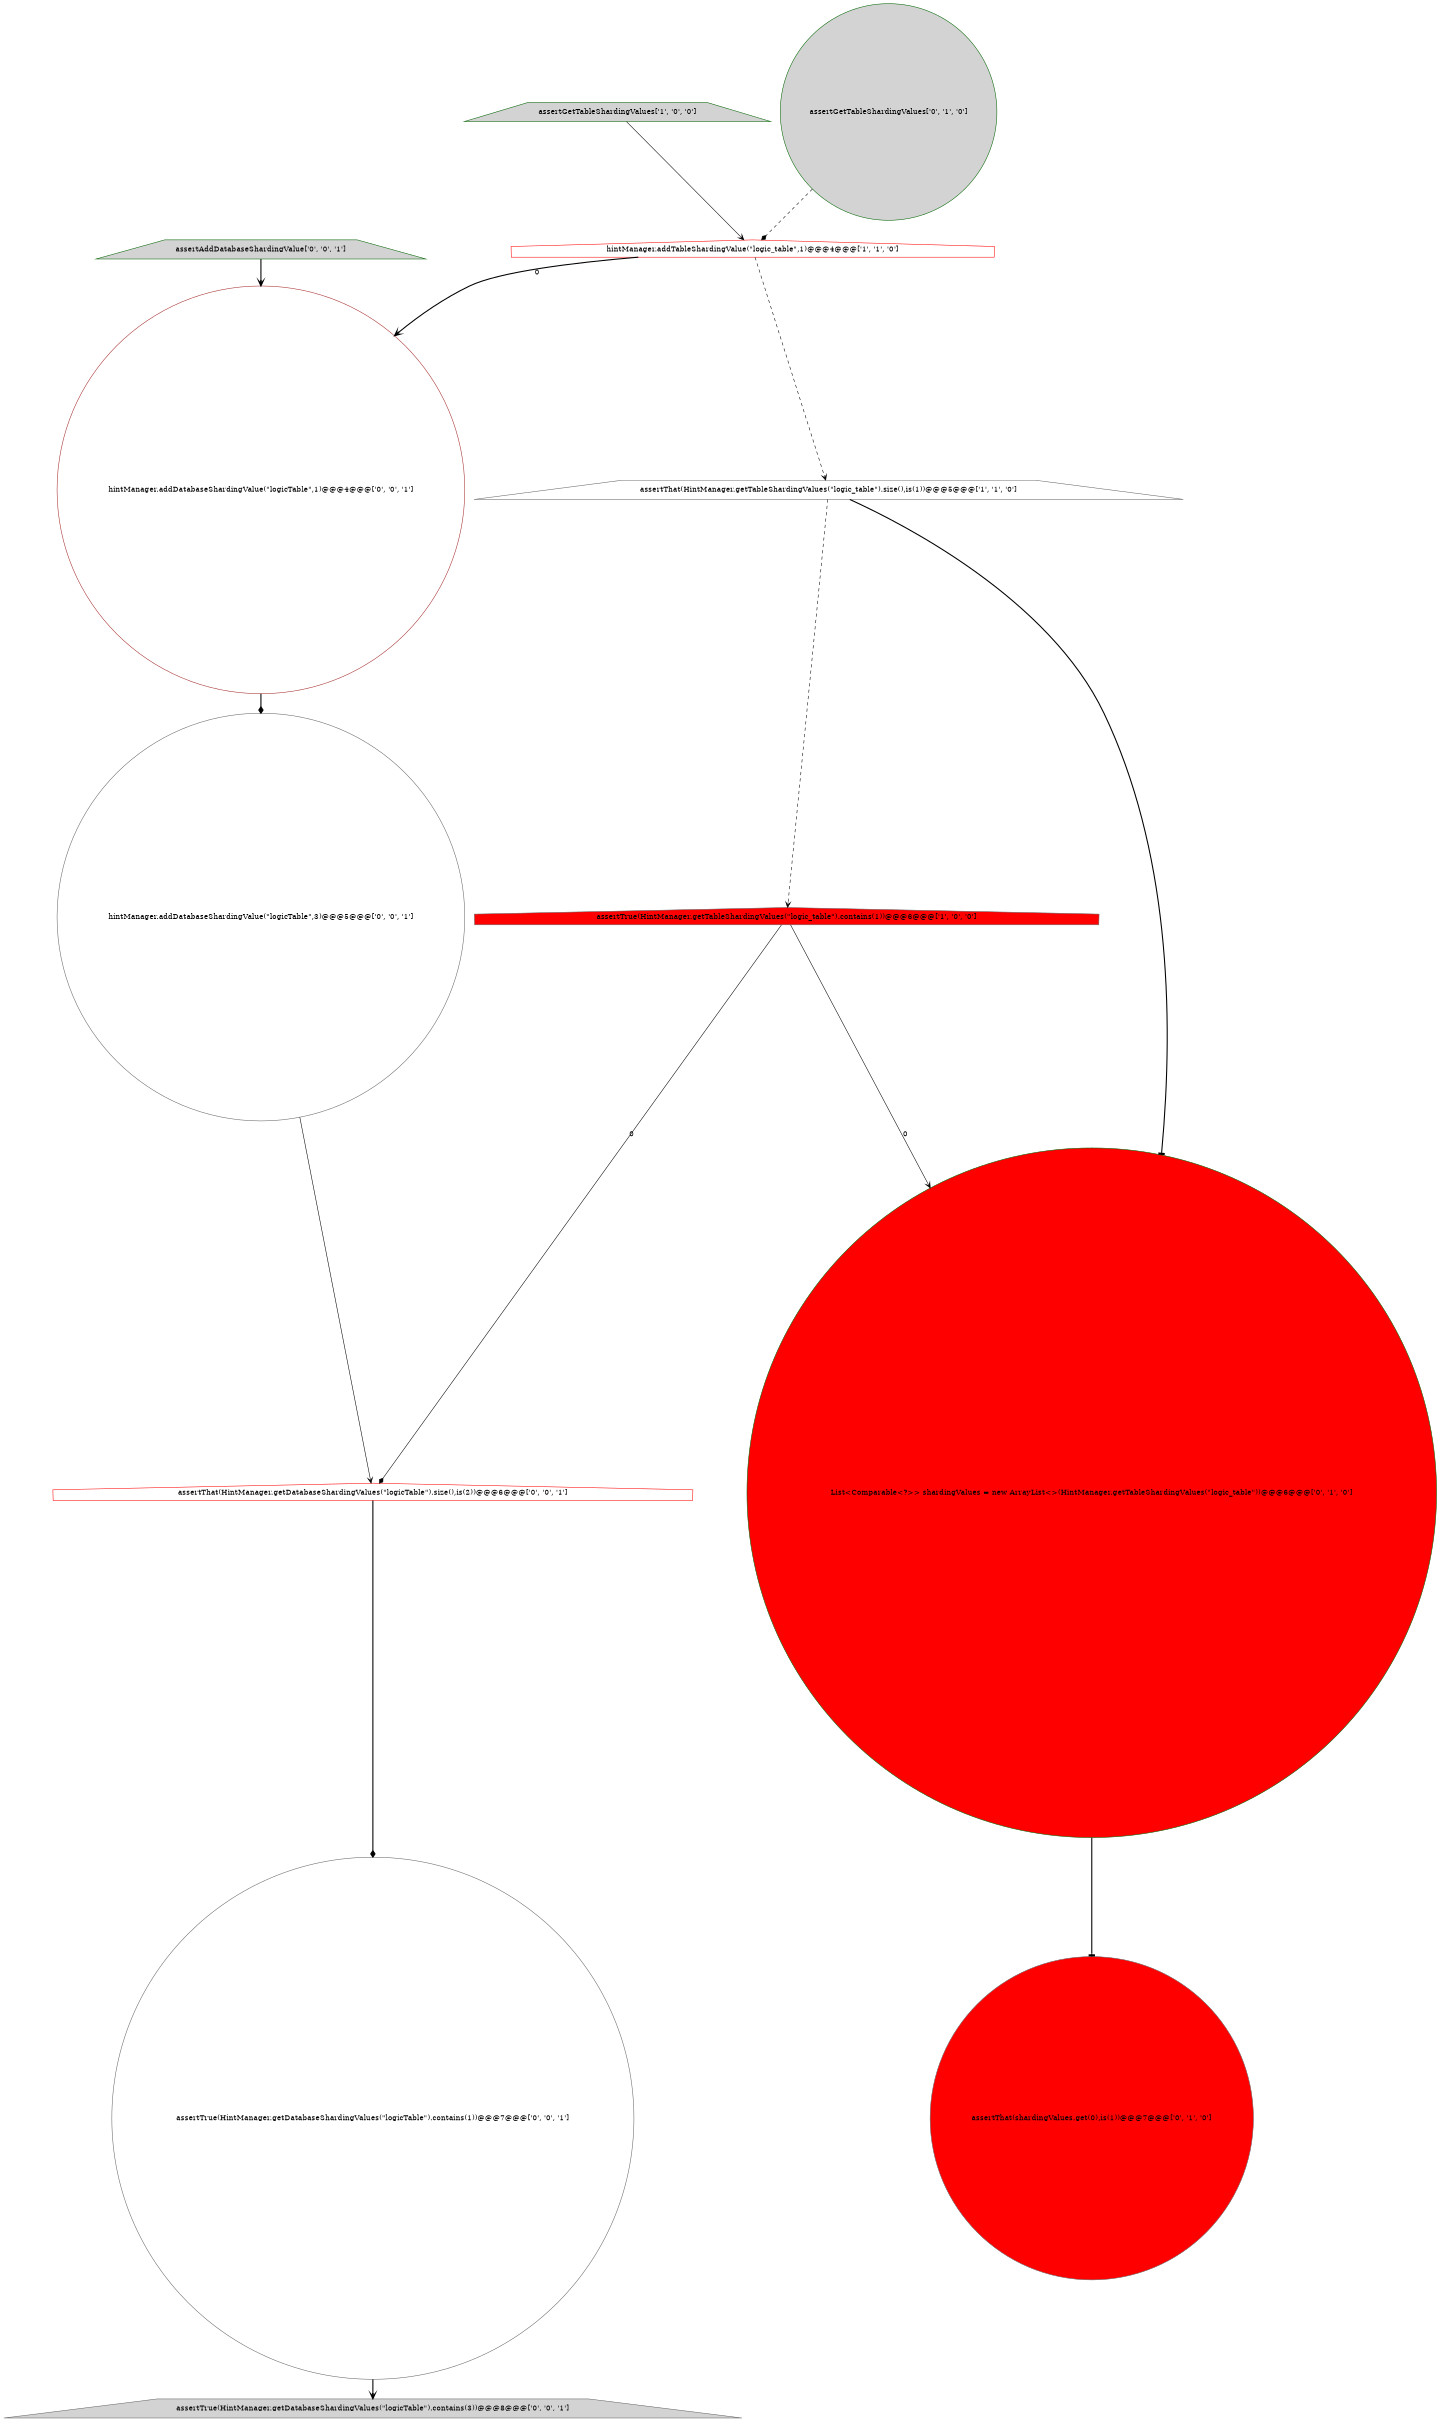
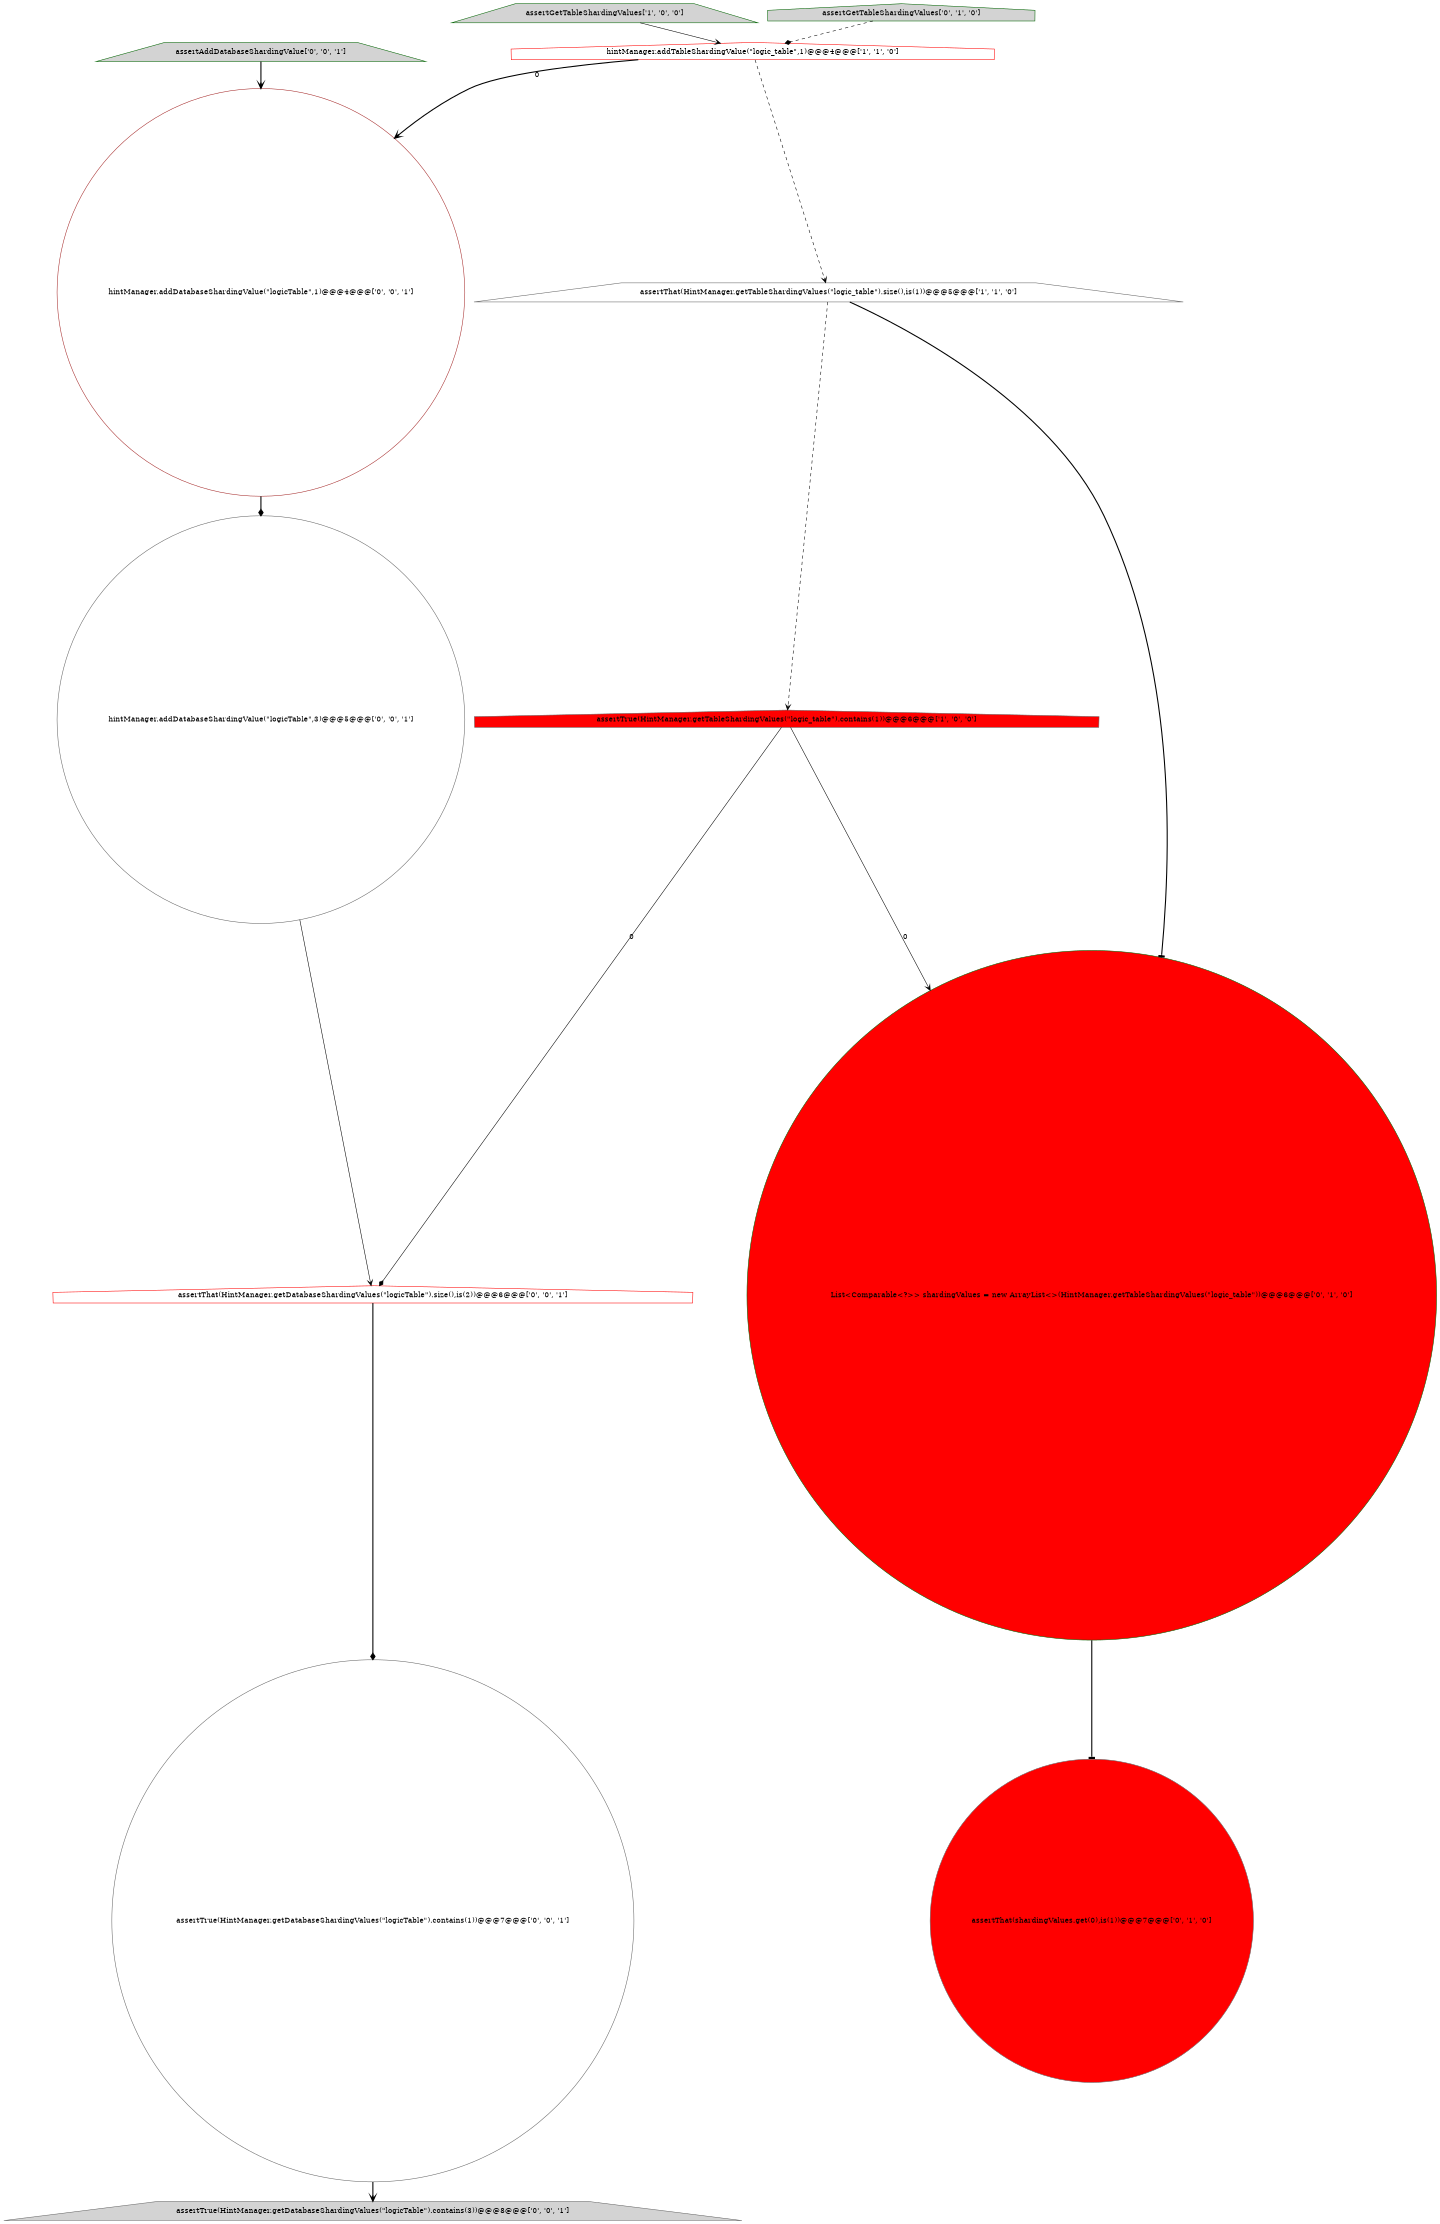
(889, 112) -> (901, 13)
